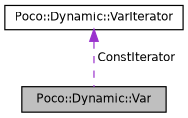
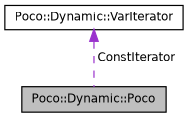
(94, 99) -> (94, 99)
